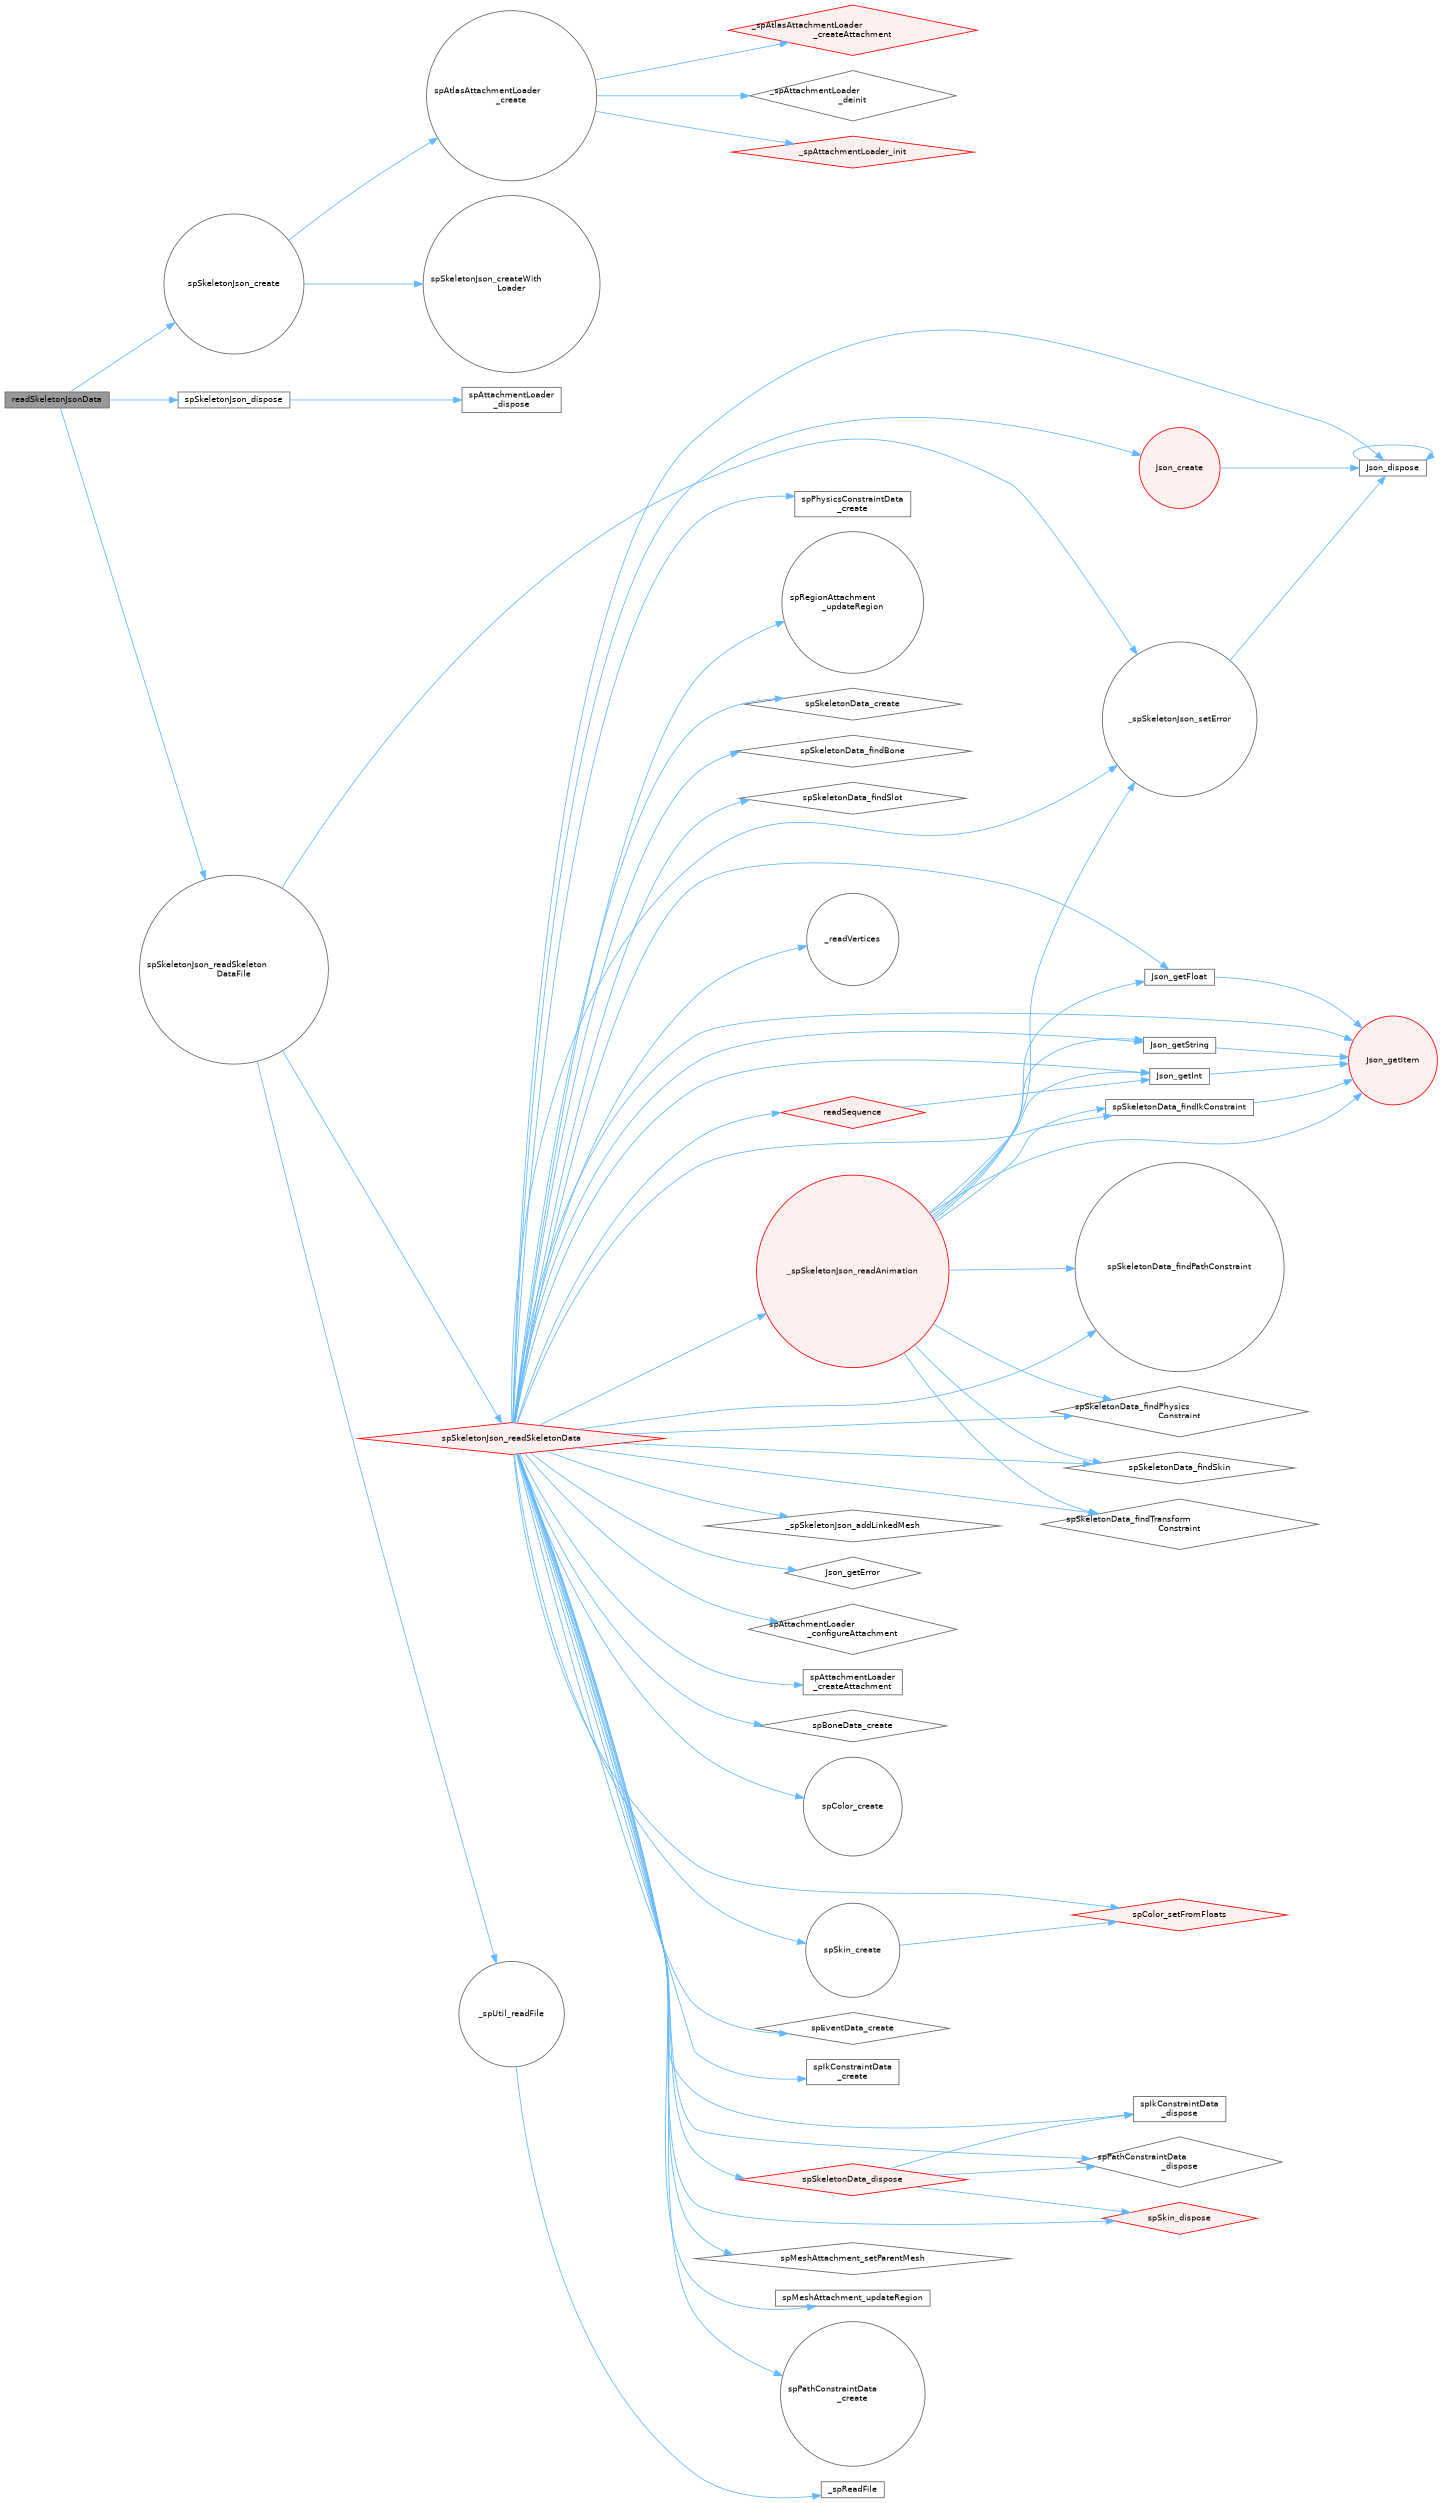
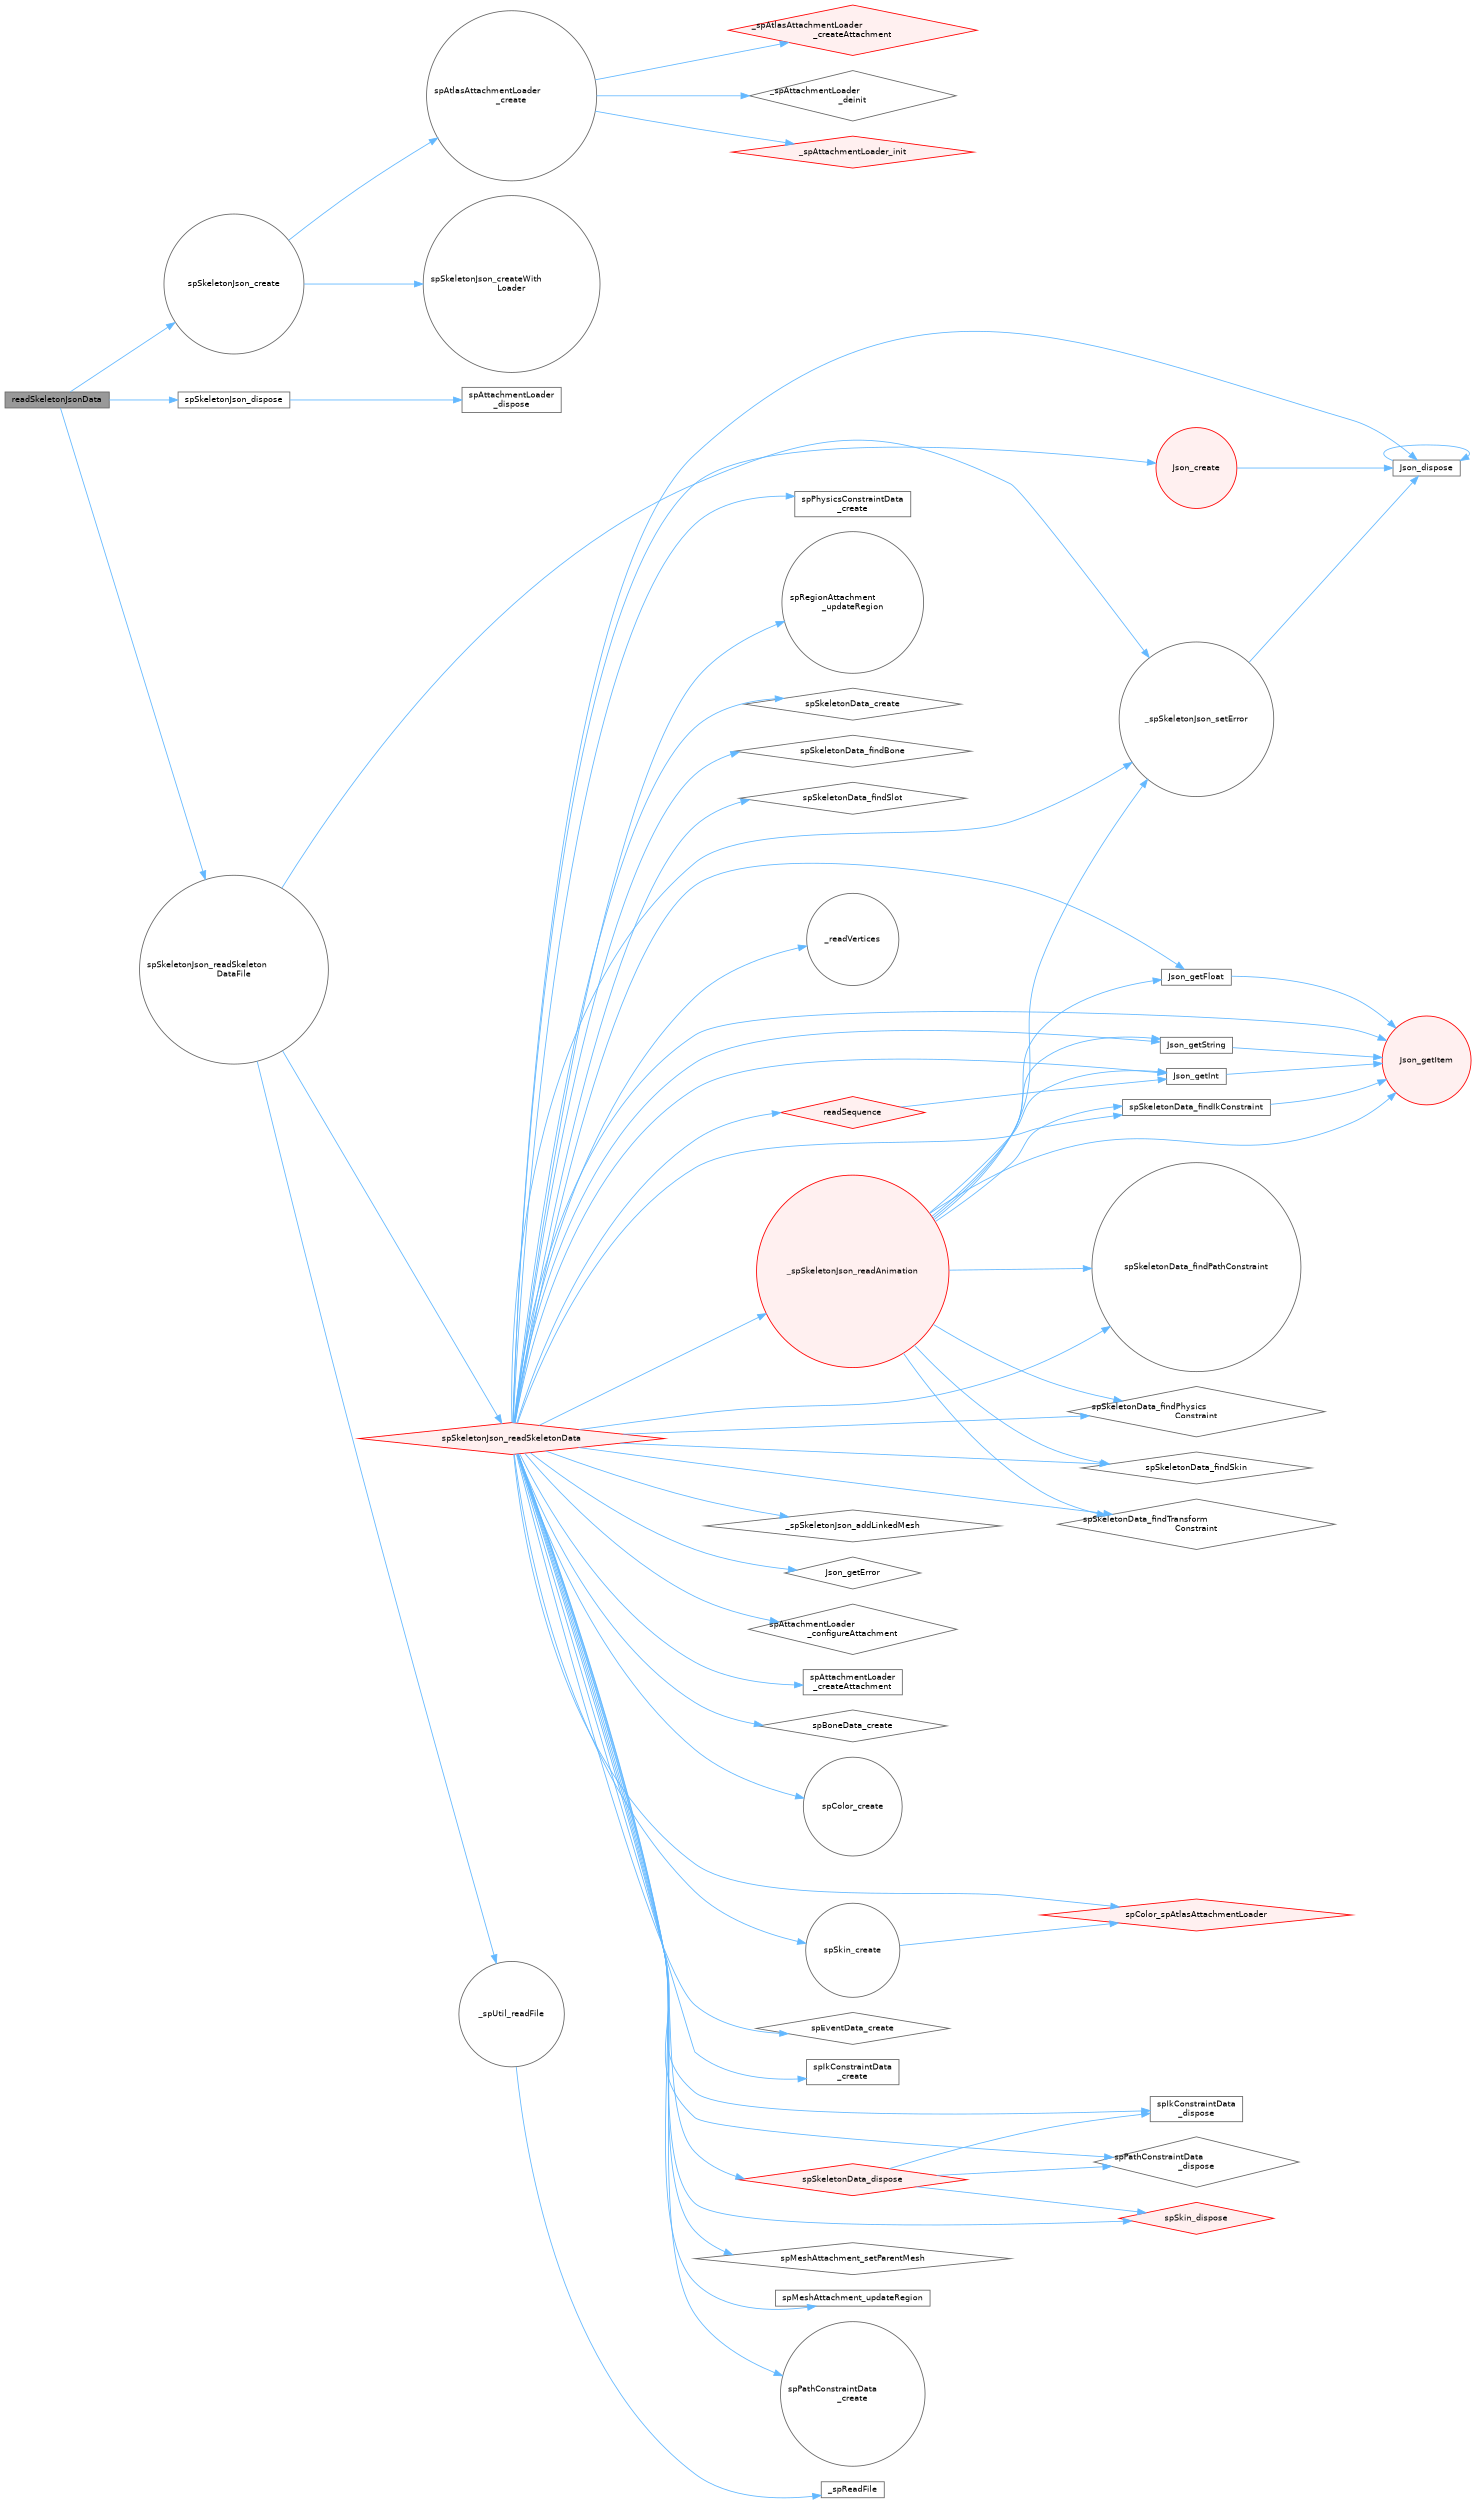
(1180, 1915) -> (1196, 1915)
